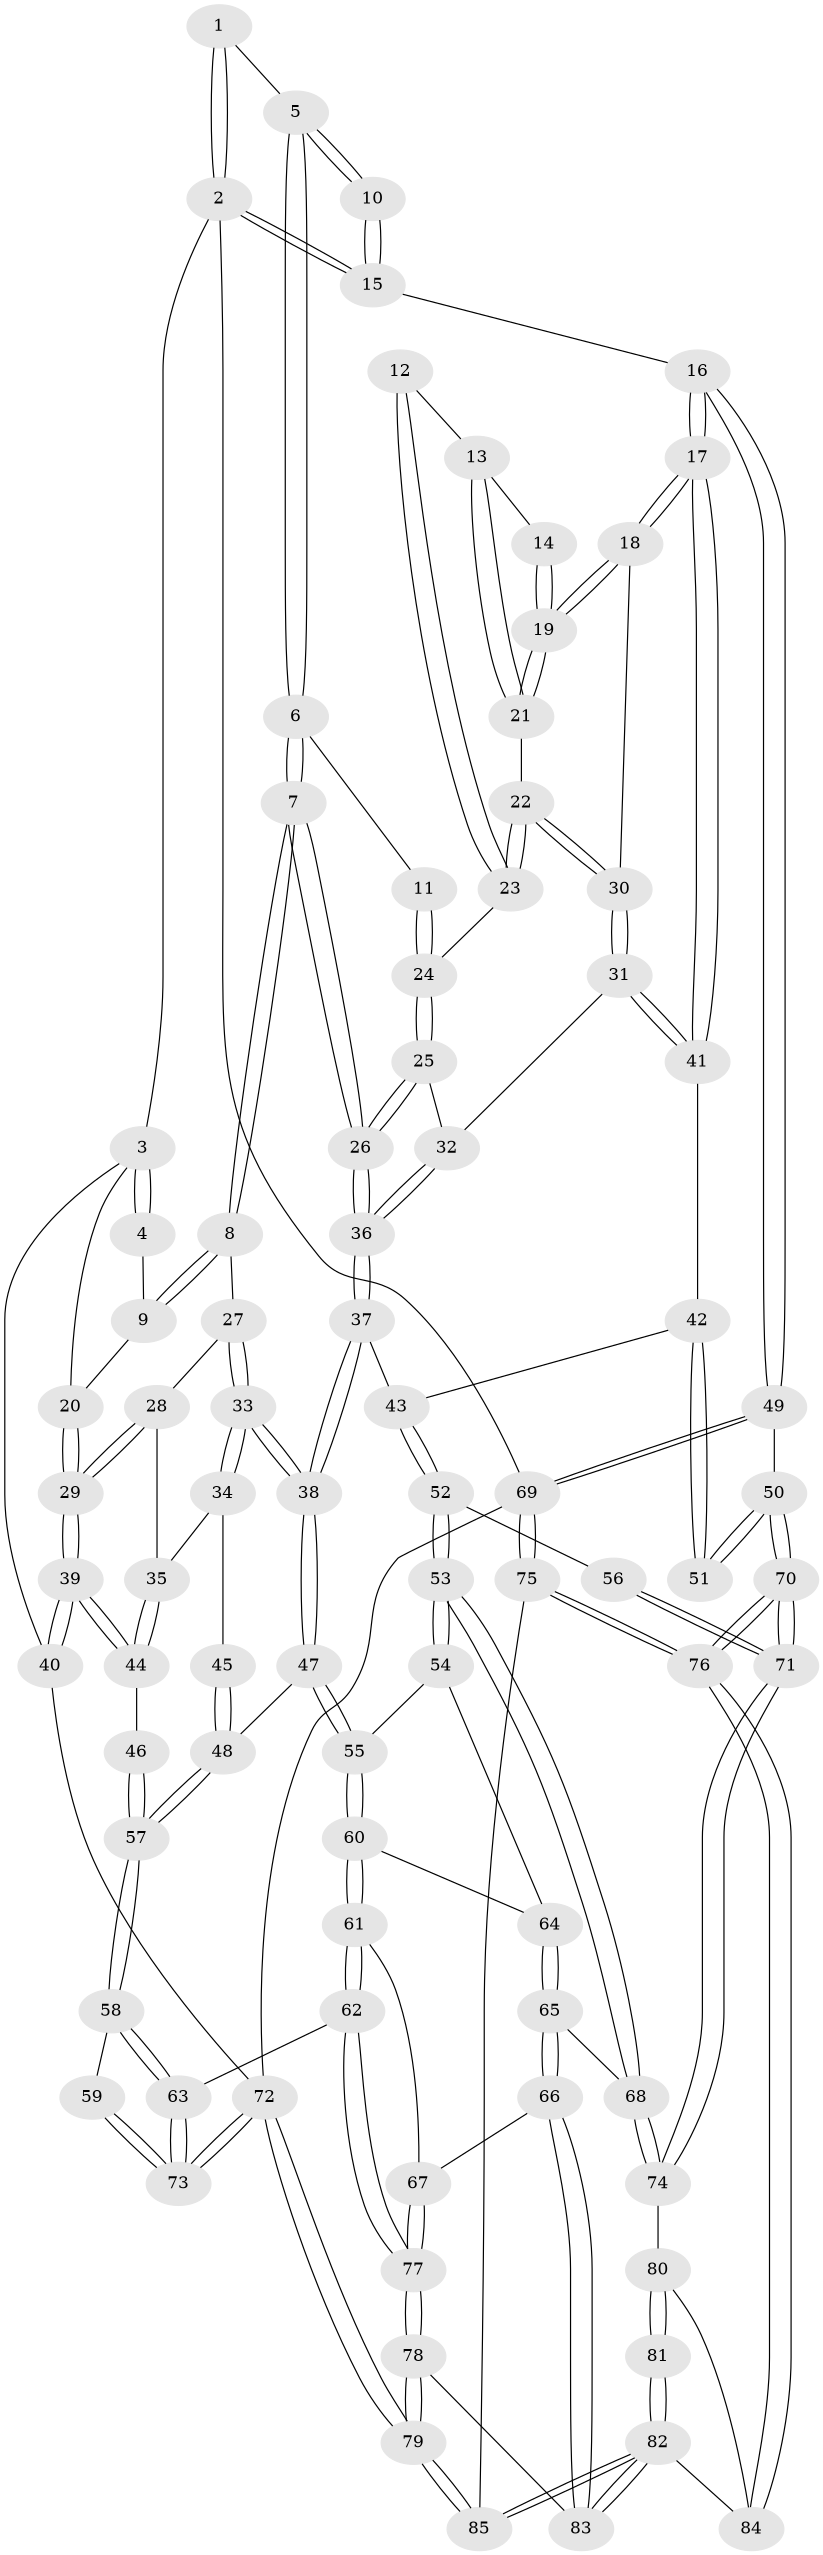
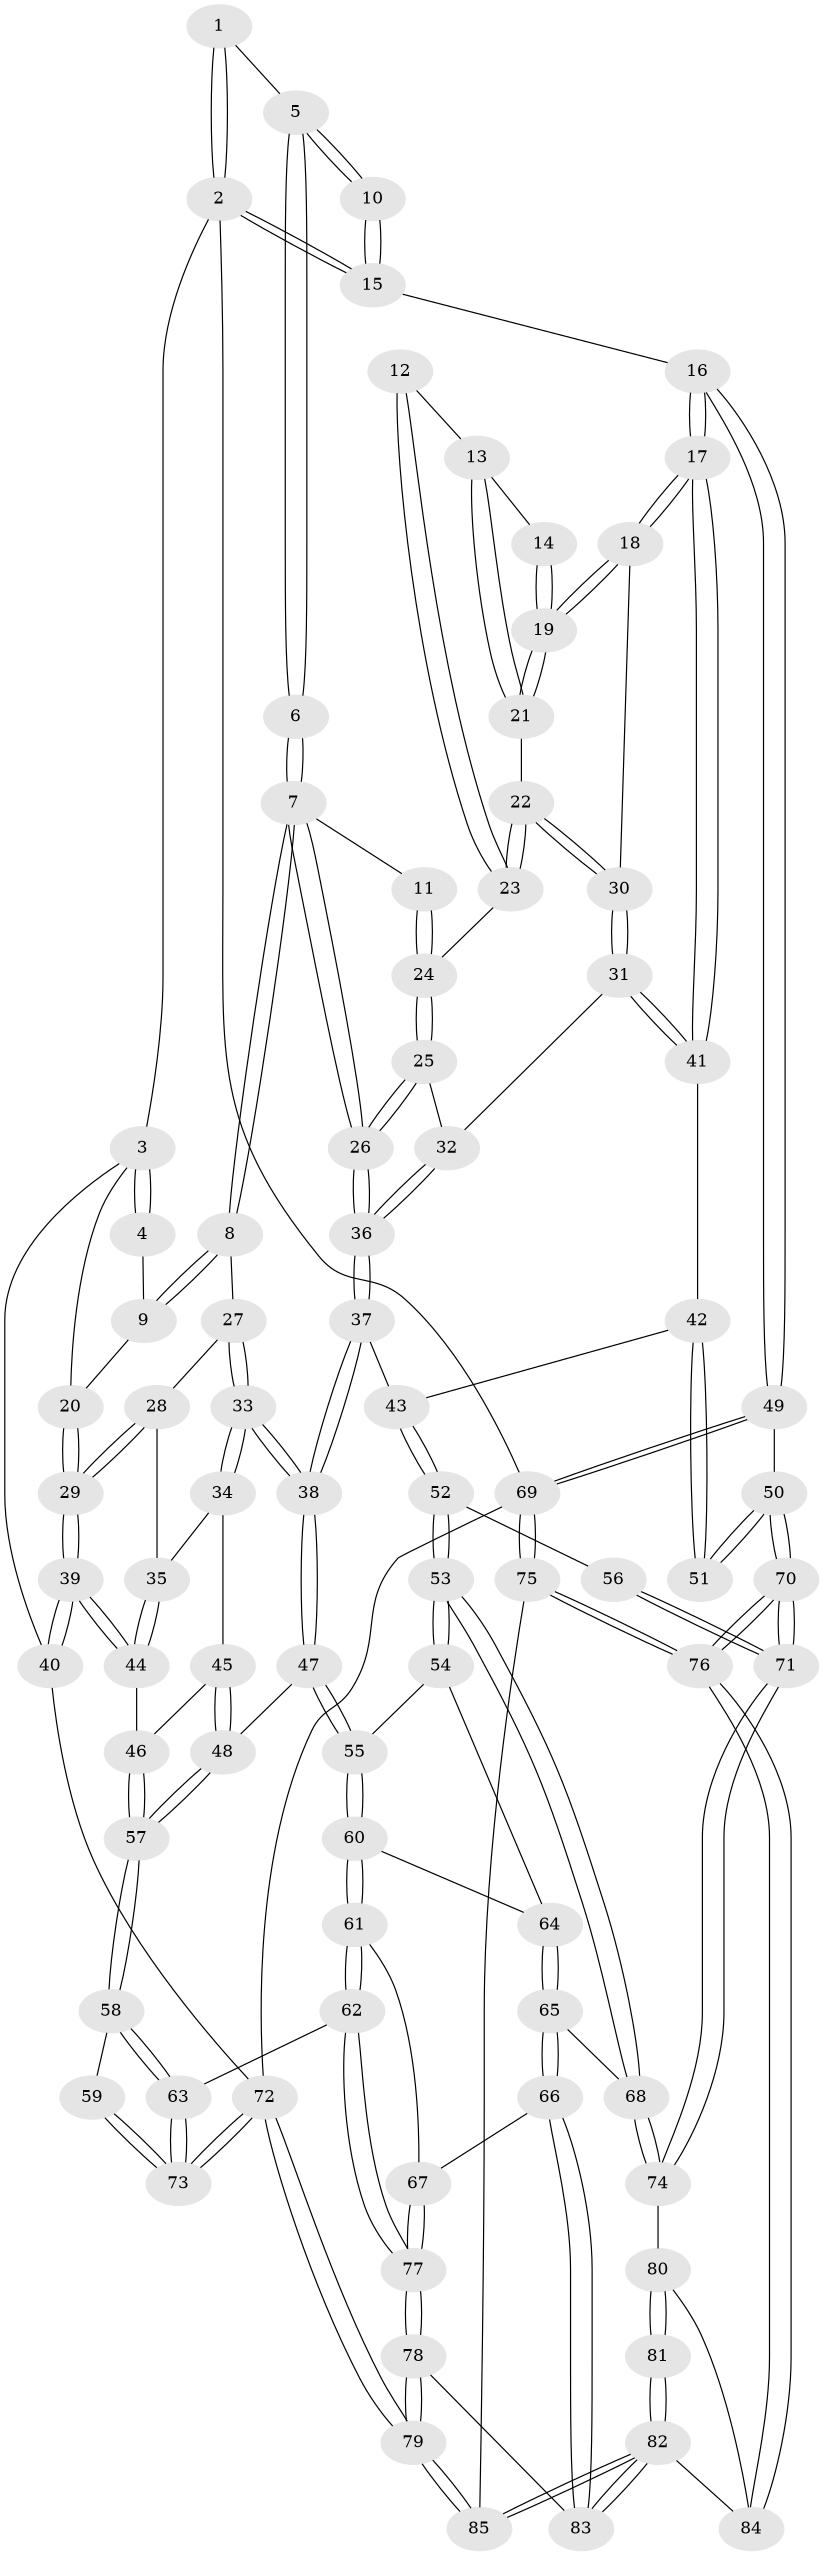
(360, 803) -> (359, 846)
none -> (180, 1709)
